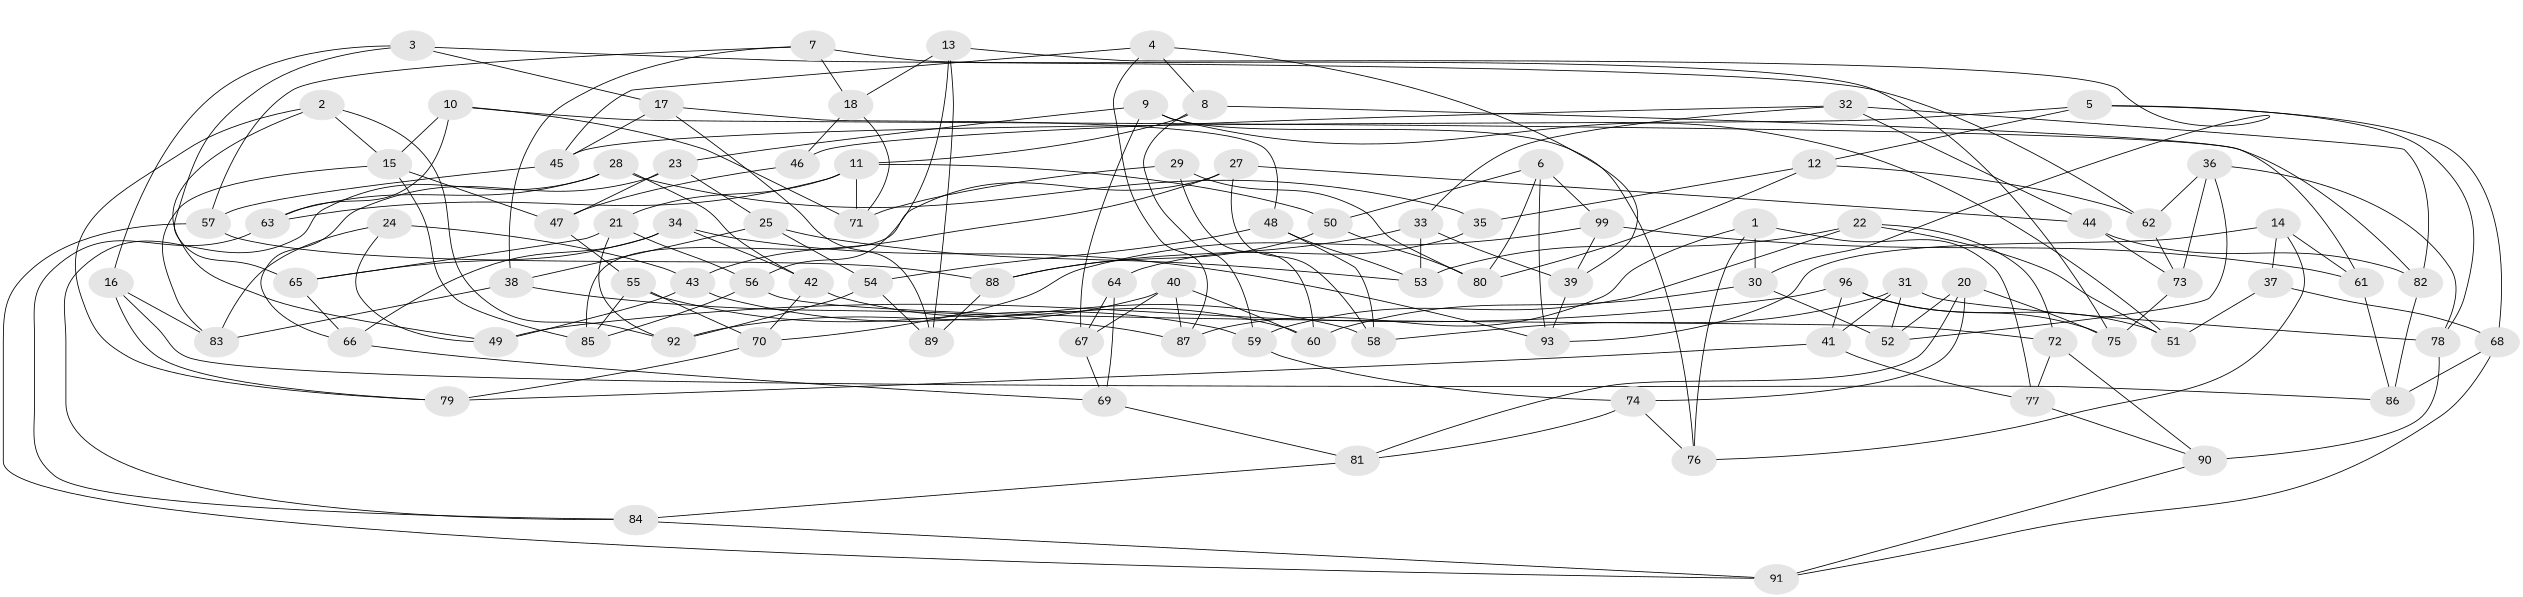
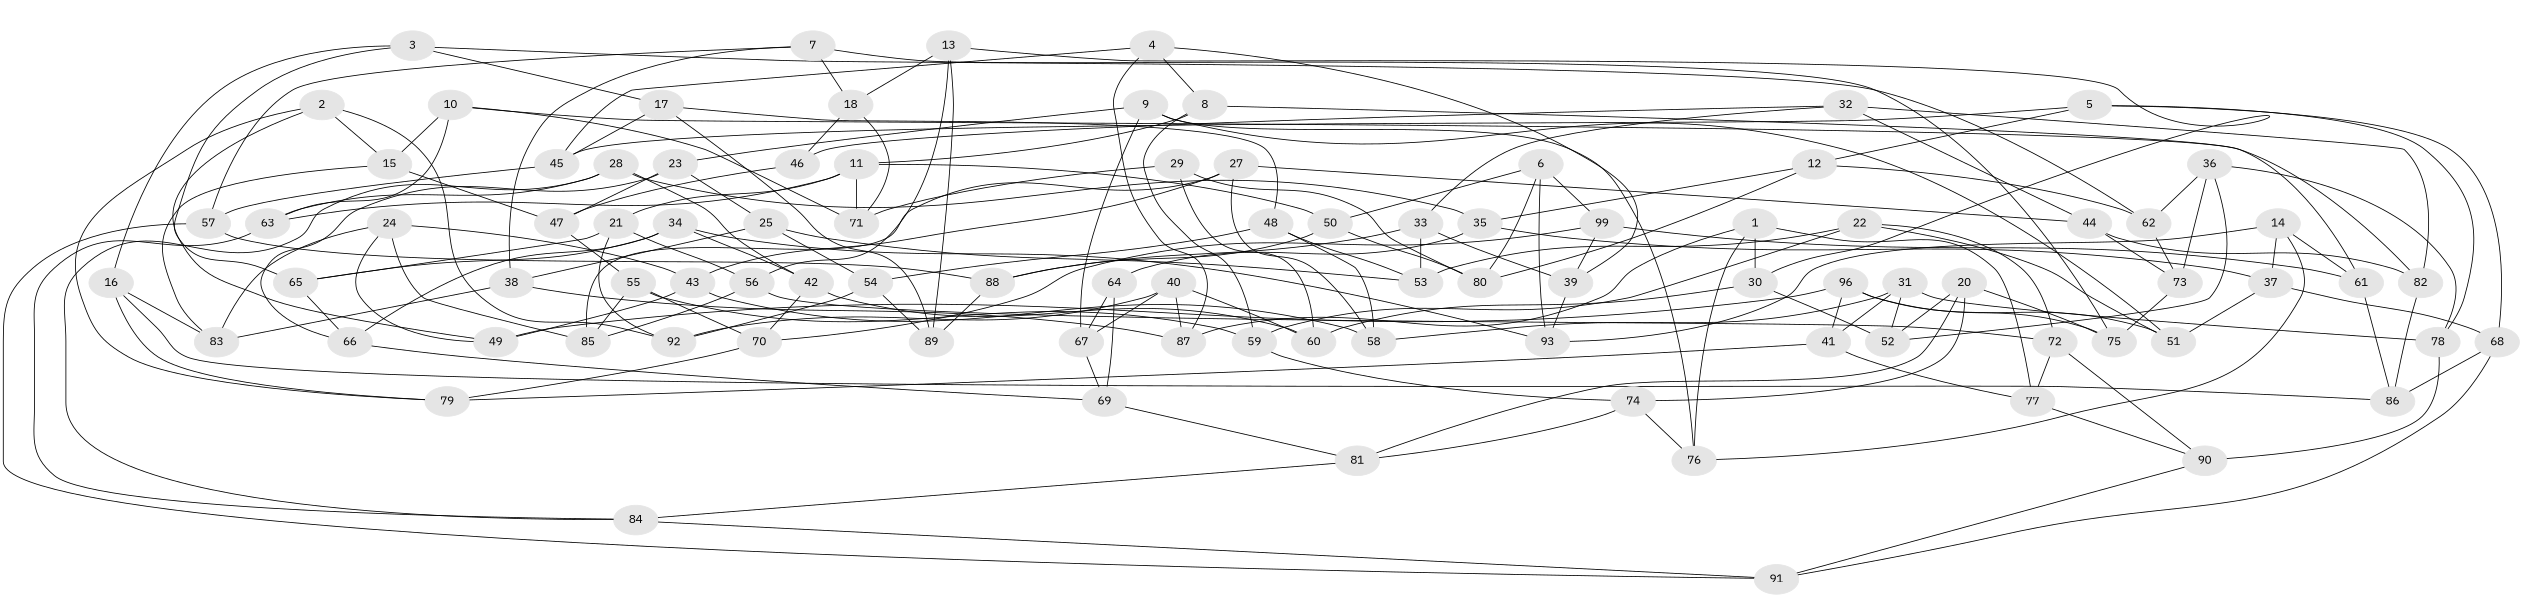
none -> (1820, 250)
(459, 301) -> (462, 310)
